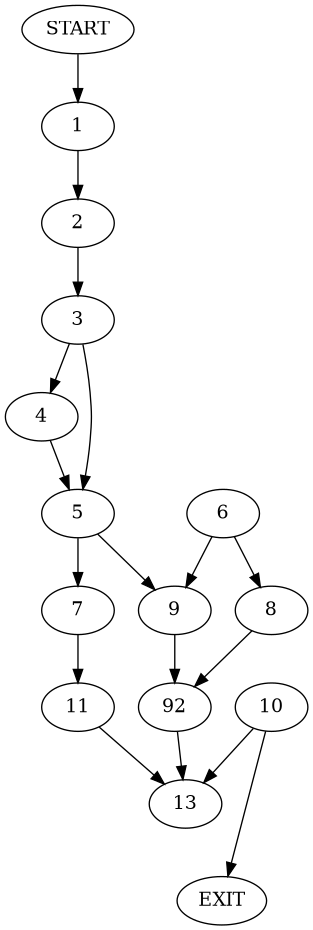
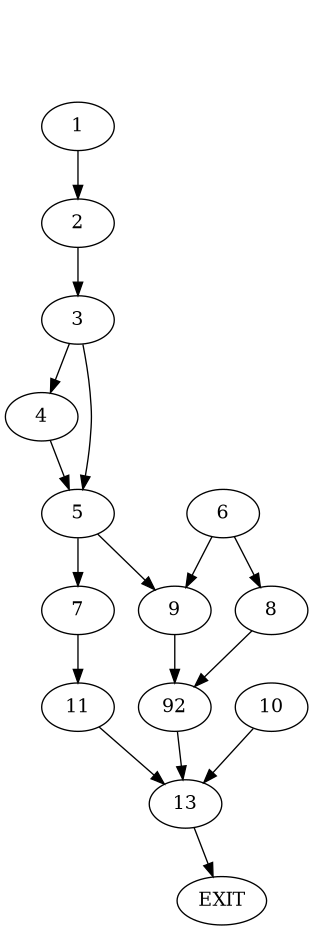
(78, 30) -> none
(249, 797) -> (201, 846)
